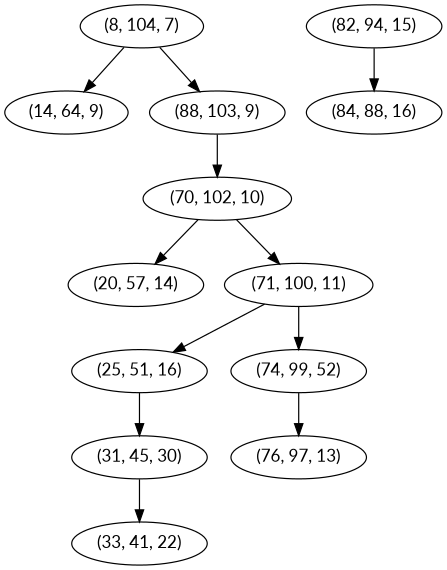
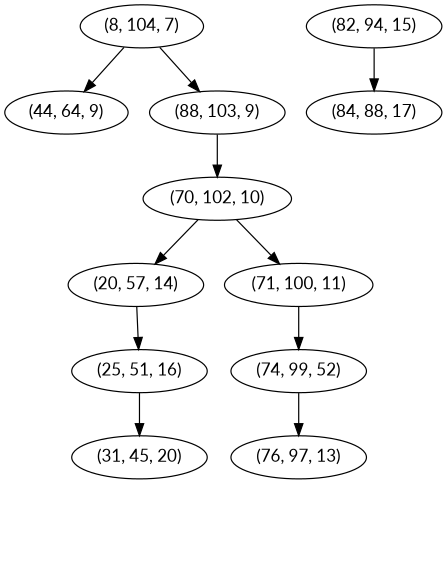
(66, 113) -> (66, 113)
(374, 113) -> (374, 113)
(224, 325) -> (137, 322)
(139, 457) -> (139, 457)
(139, 544) -> none
